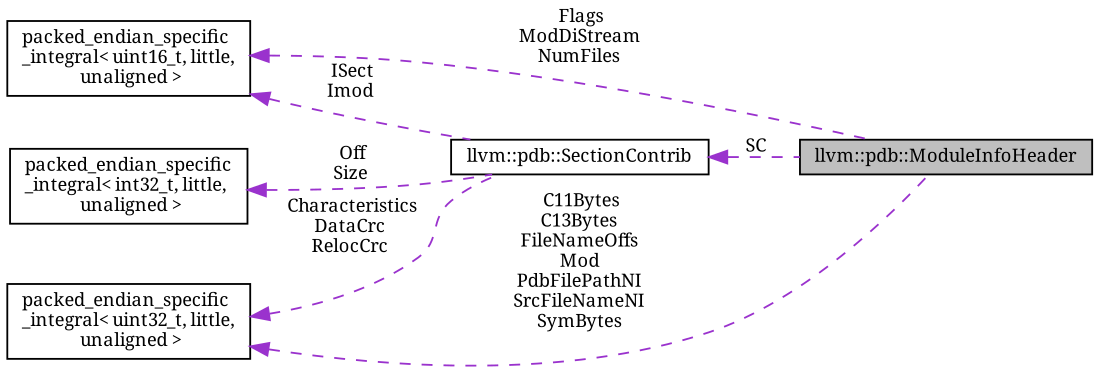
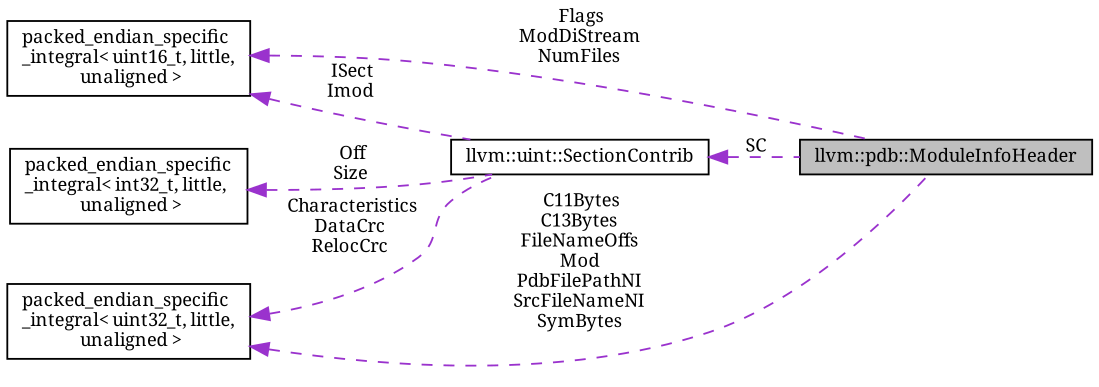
(580, 157) -> (580, 157)
